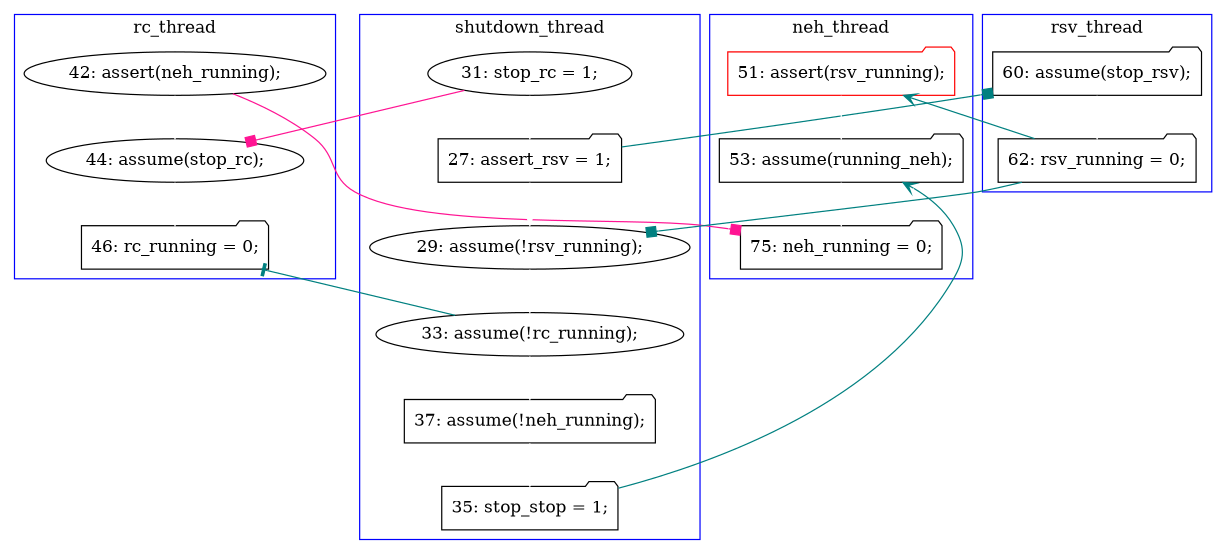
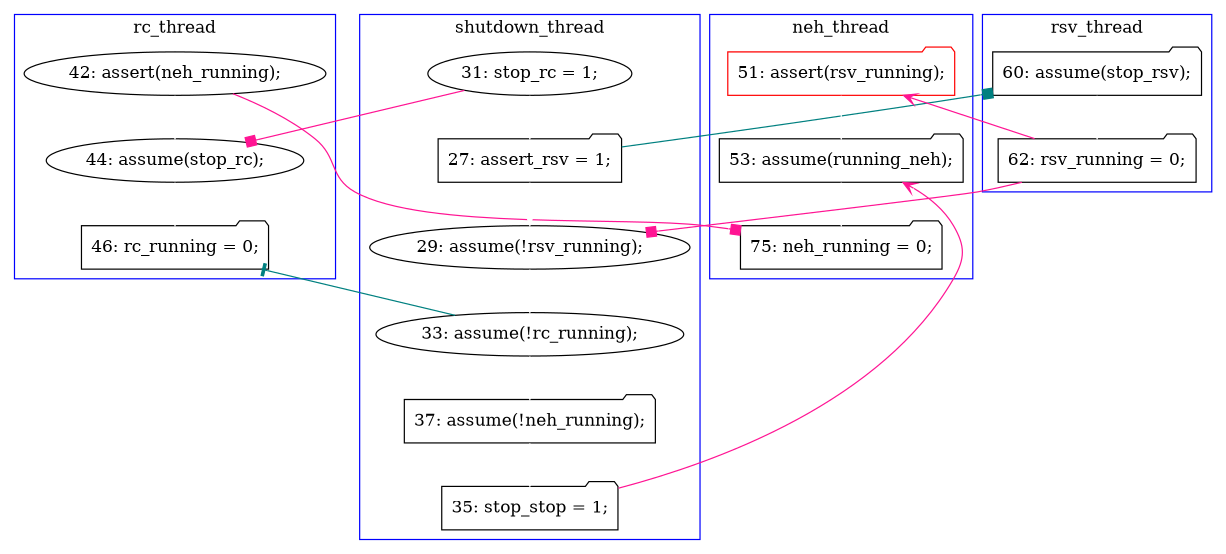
(963, 115) -> (963, 115)
(850, 208) -> (850, 208)
(853, 384) -> (853, 384)
